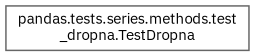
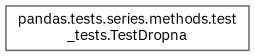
(127, 28) -> (127, 28)
